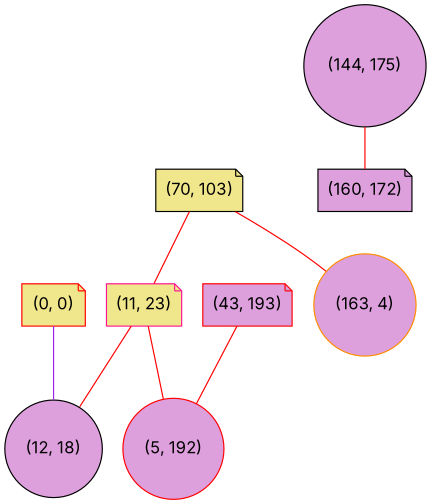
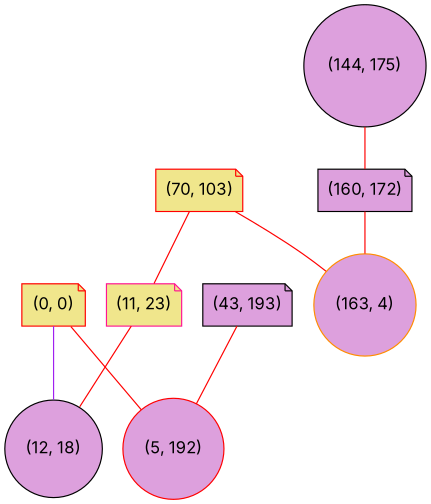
(199, 190) -> (199, 190)
none -> (365, 233)
(247, 305) -> (247, 305)
(156, 363) -> (111, 374)
